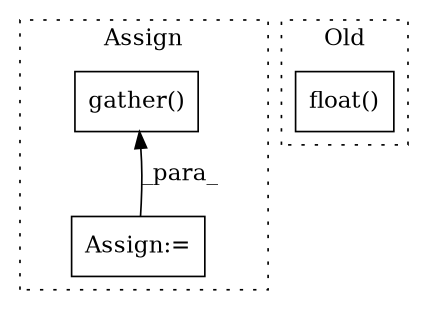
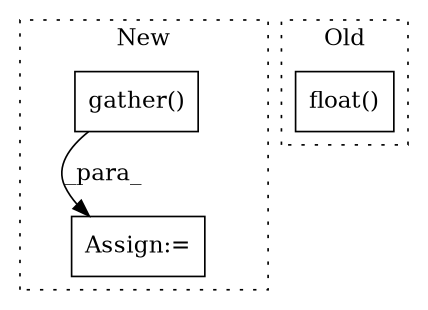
(144, 39) -> (144, 39)
(142, 182) -> (63, 165)
